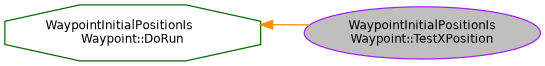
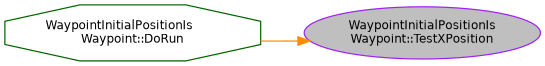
(292, 25) -> (279, 41)
